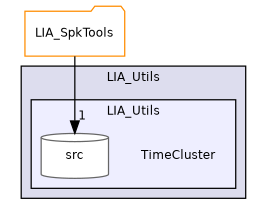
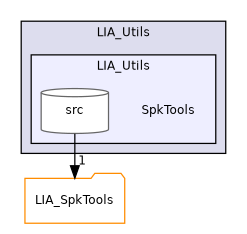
(75, 89) -> (75, 150)
(178, 156) -> (168, 111)
